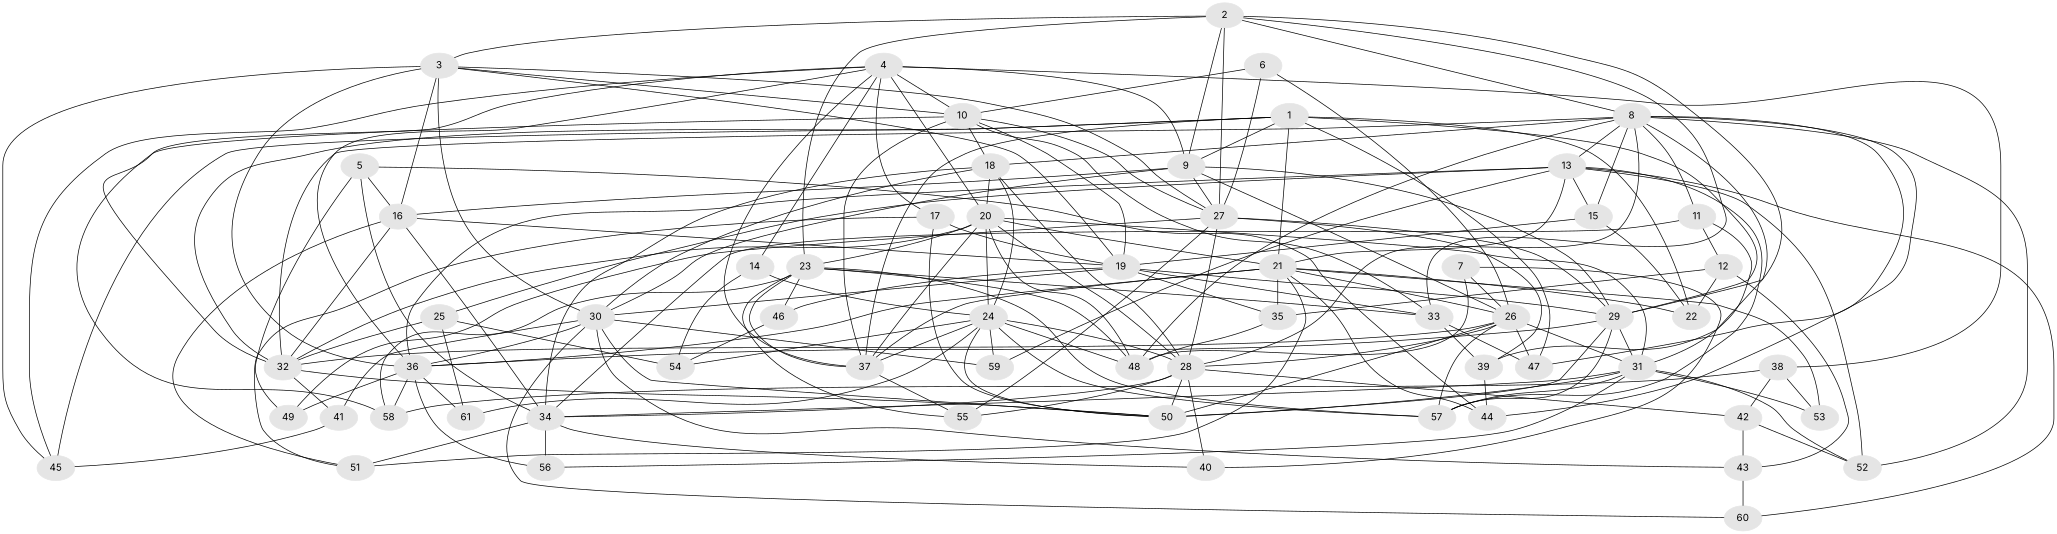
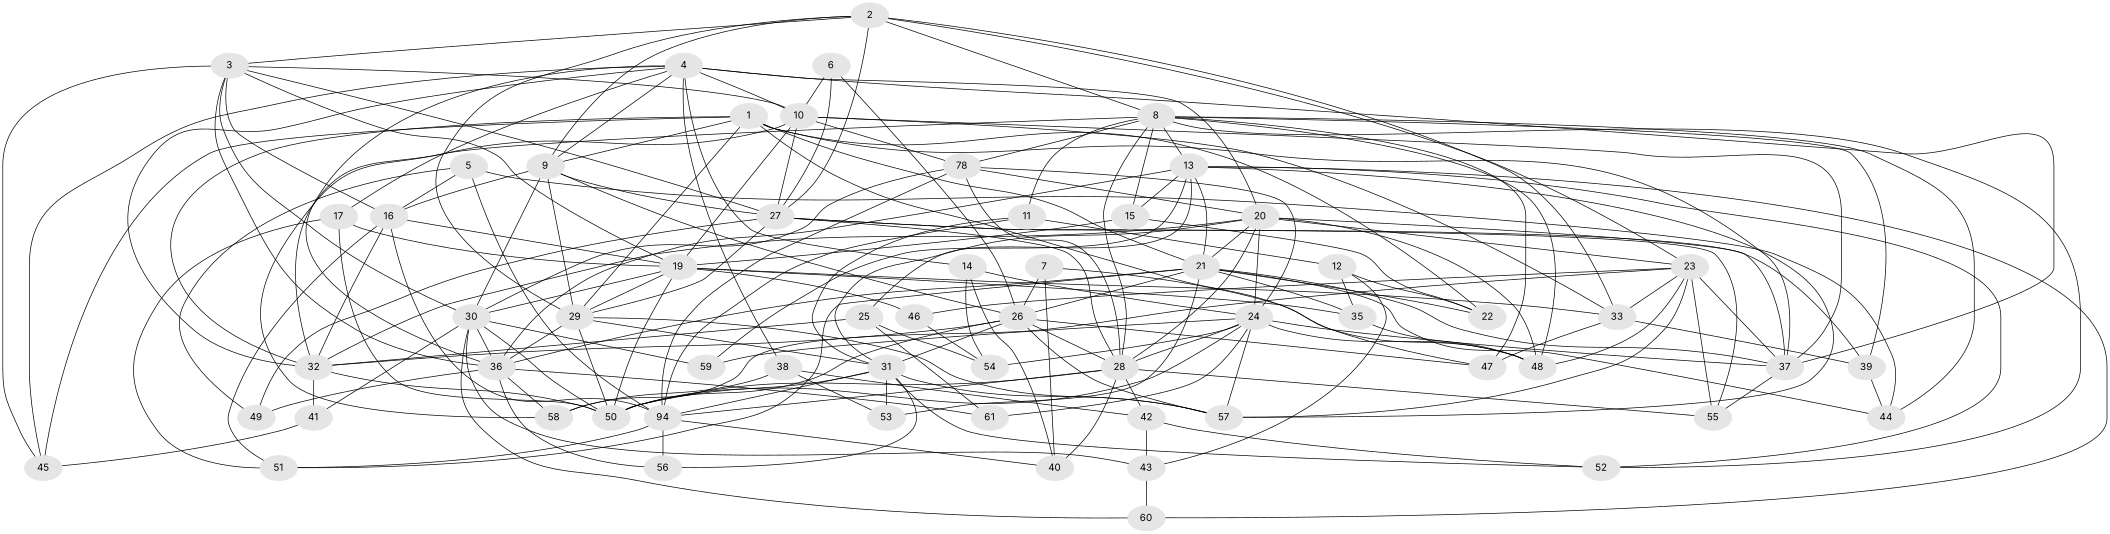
(991, 166) -> (962, 166)
none -> (637, 343)
none -> (1017, 359)
(546, 418) -> (663, 418)
